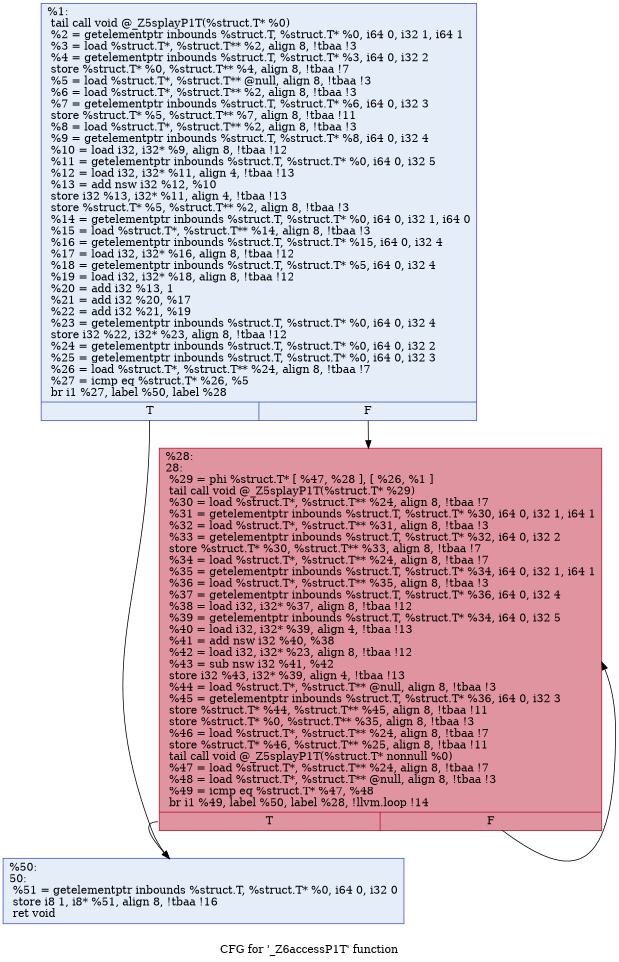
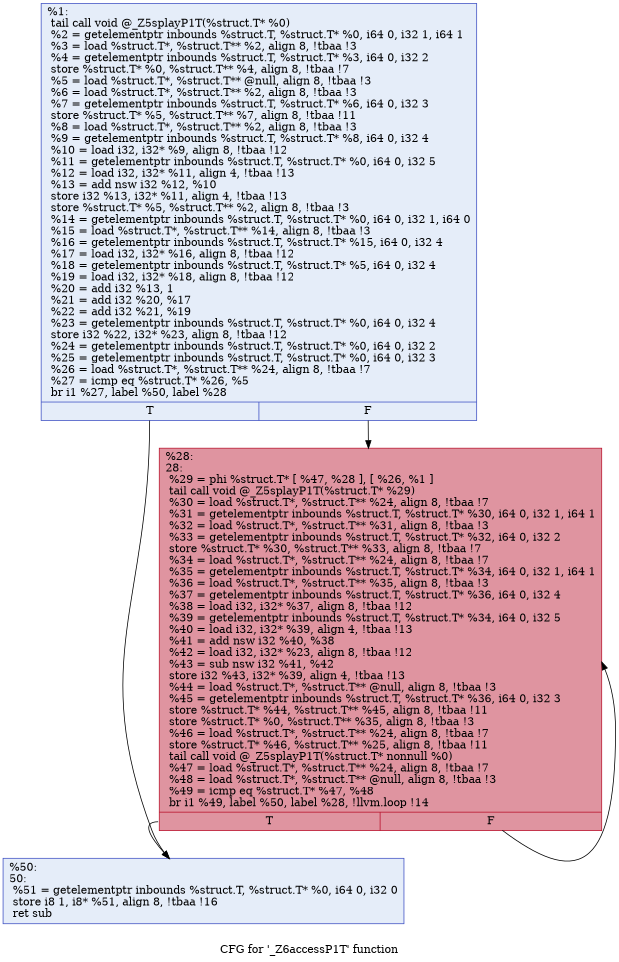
(33, 914) -> (31, 914)
